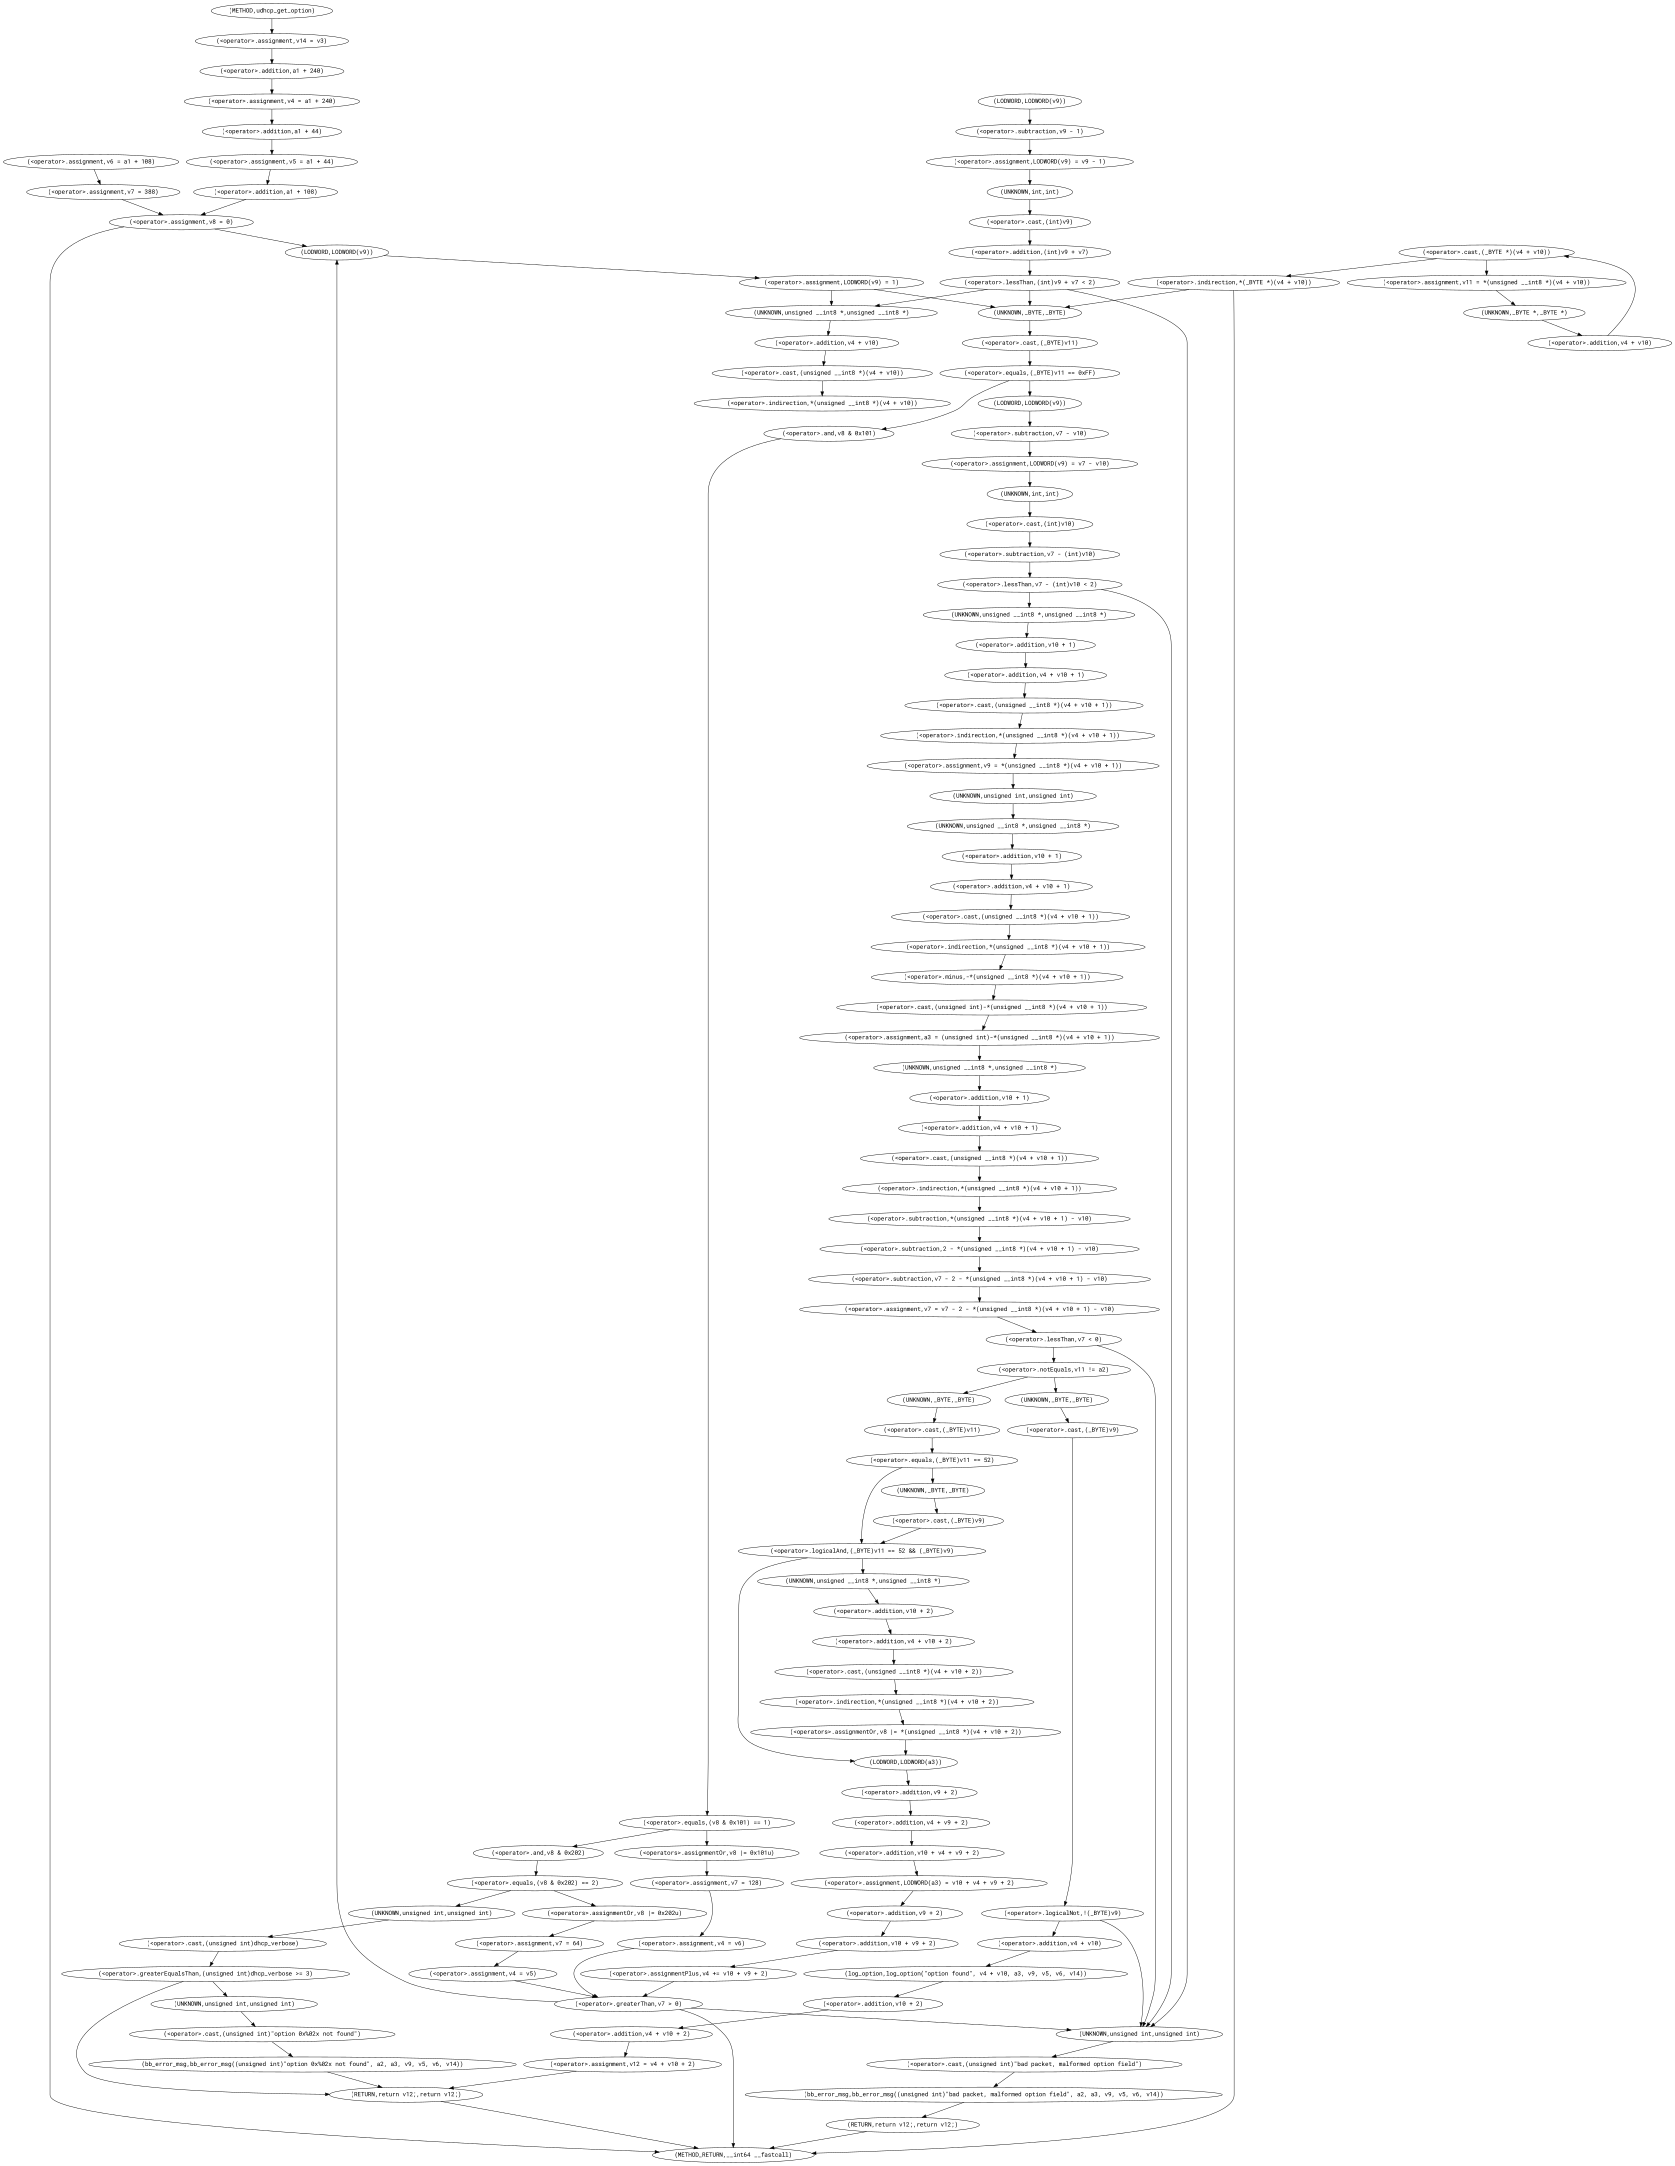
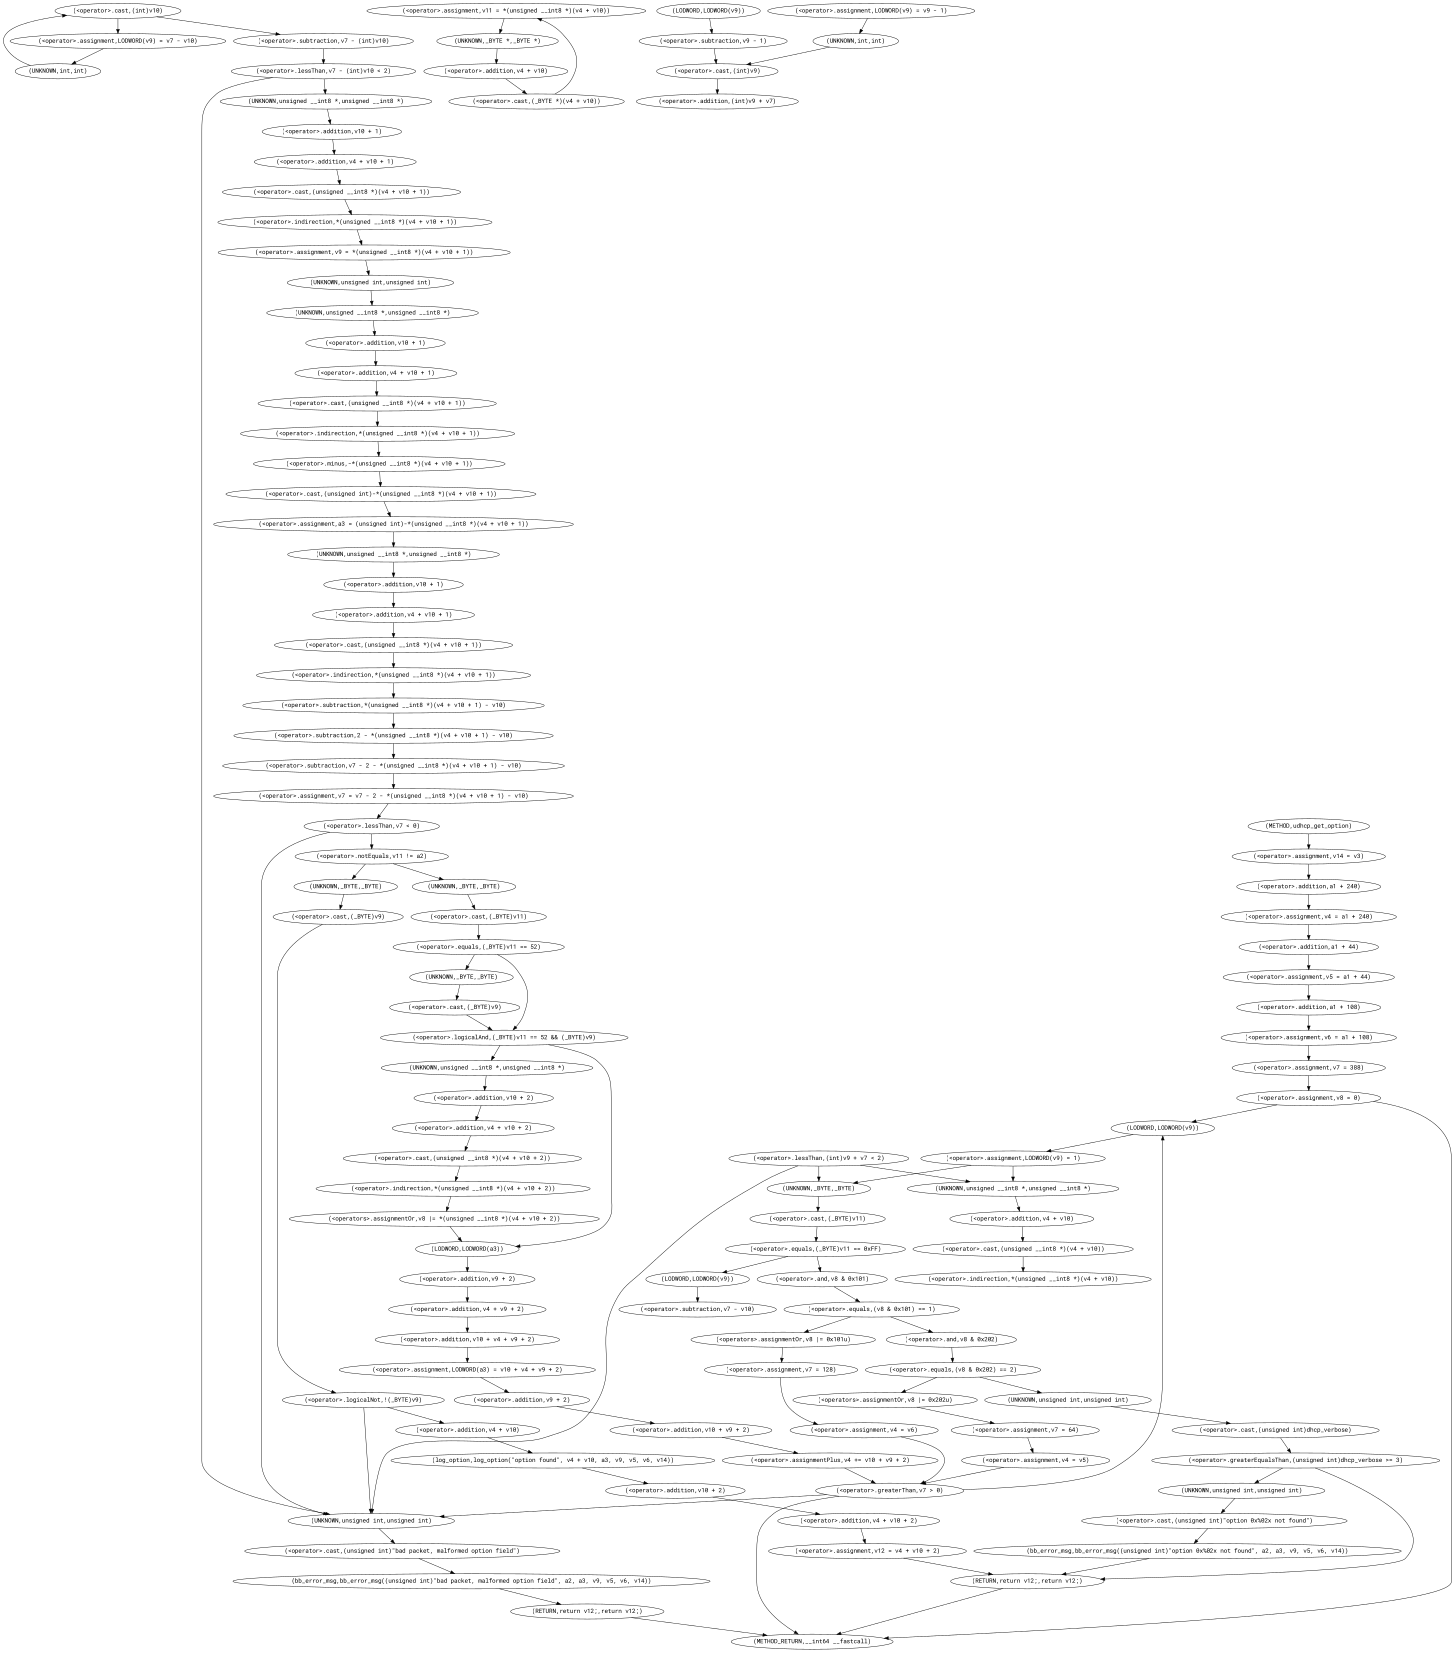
(1030, 145) -> (715, 54)
(226, 206) -> (1309, 1021)
(1030, 266) -> none
(1234, 283) -> none
(1030, 447) -> (118, 24)
